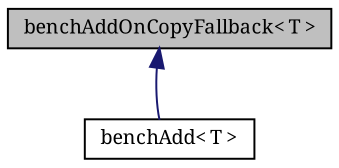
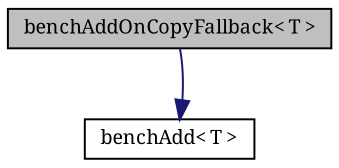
(157, 94) -> (183, 74)
